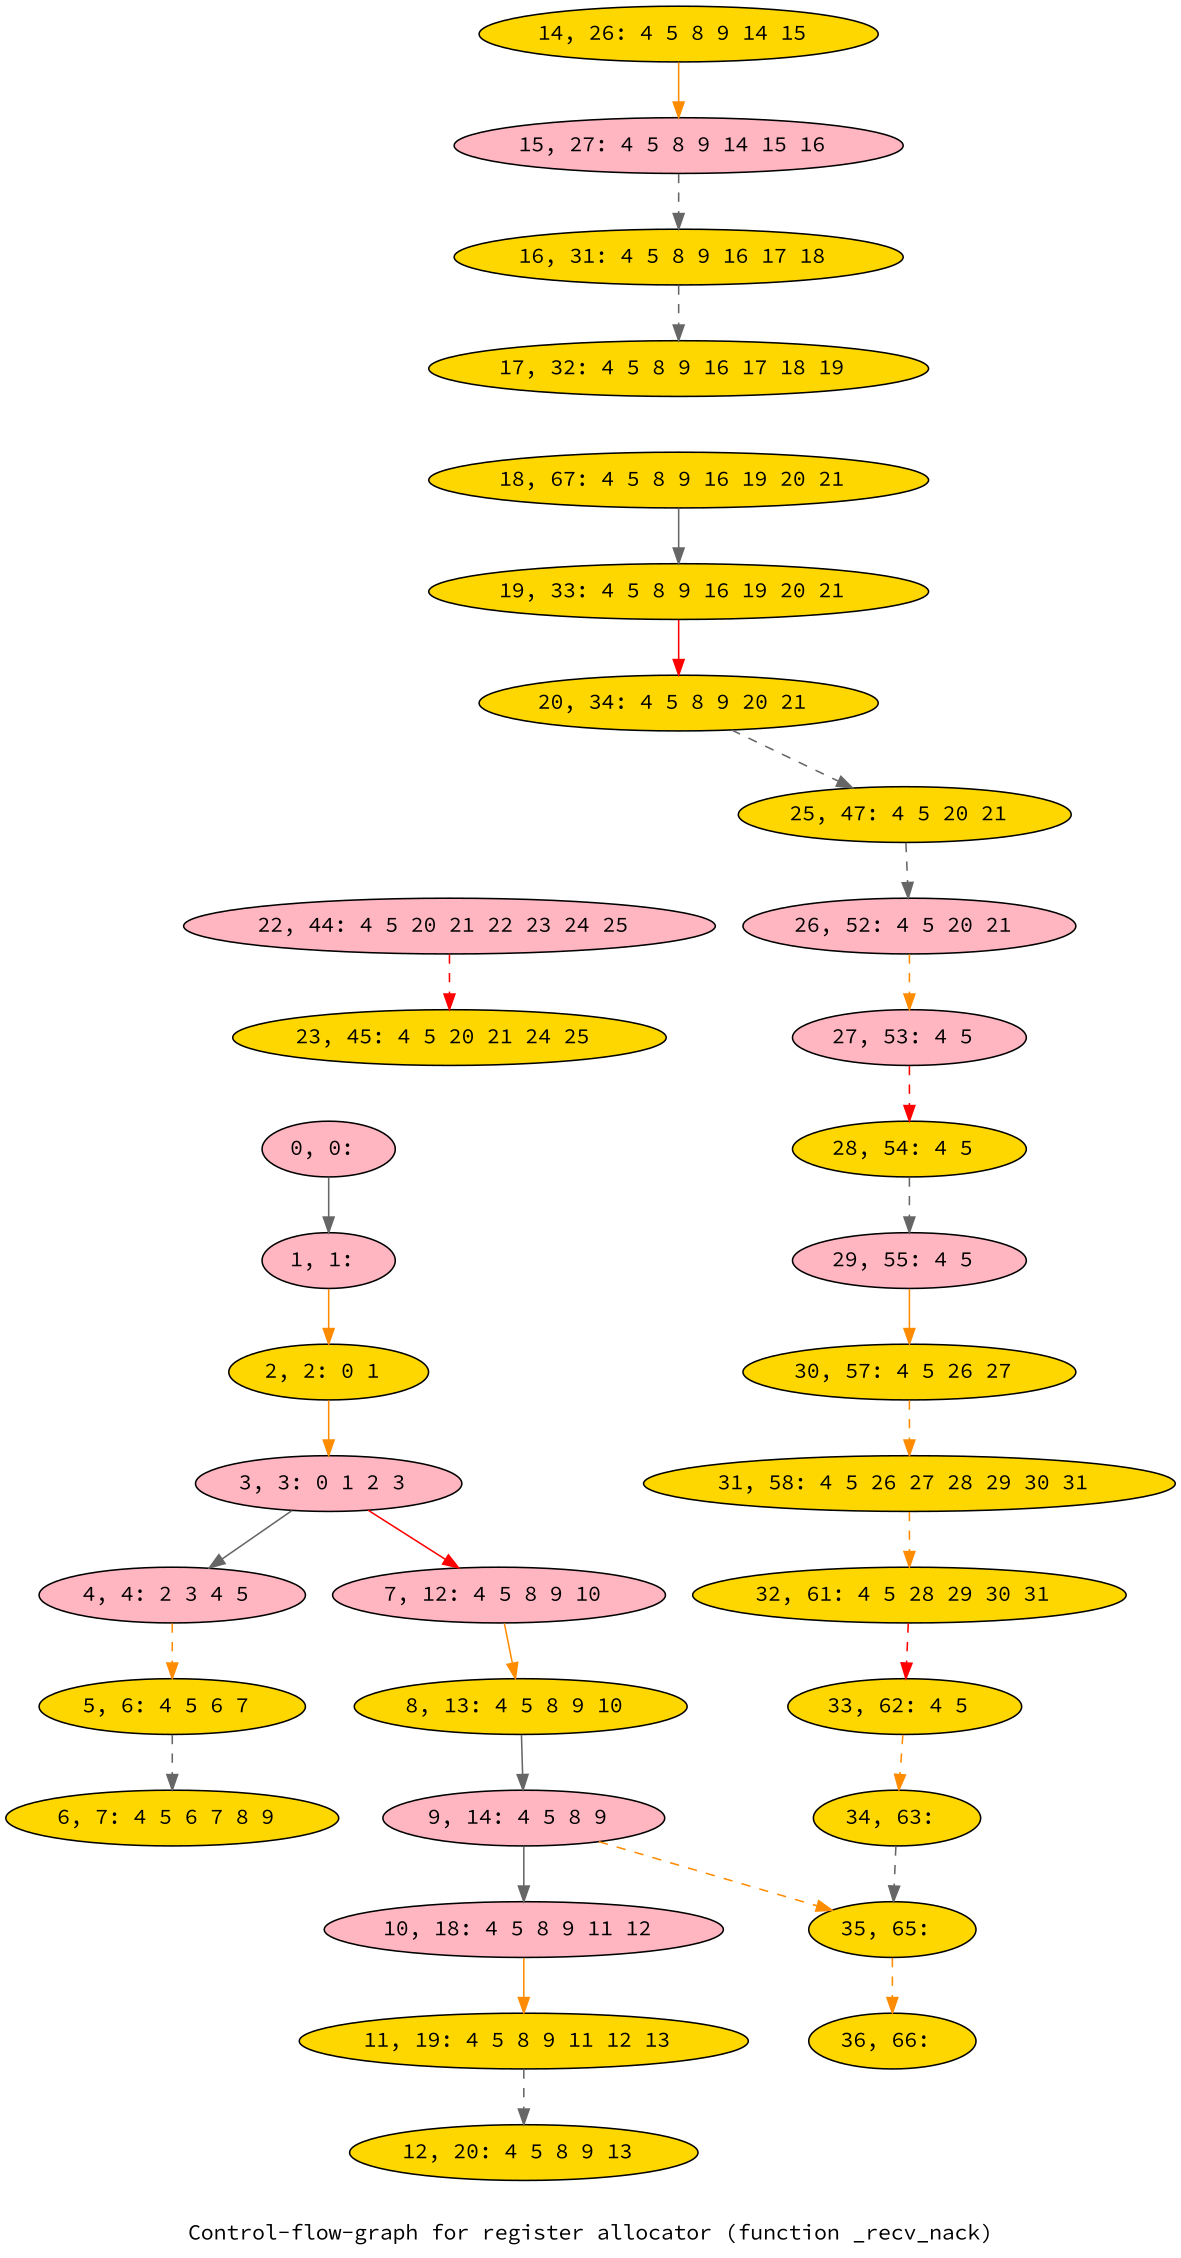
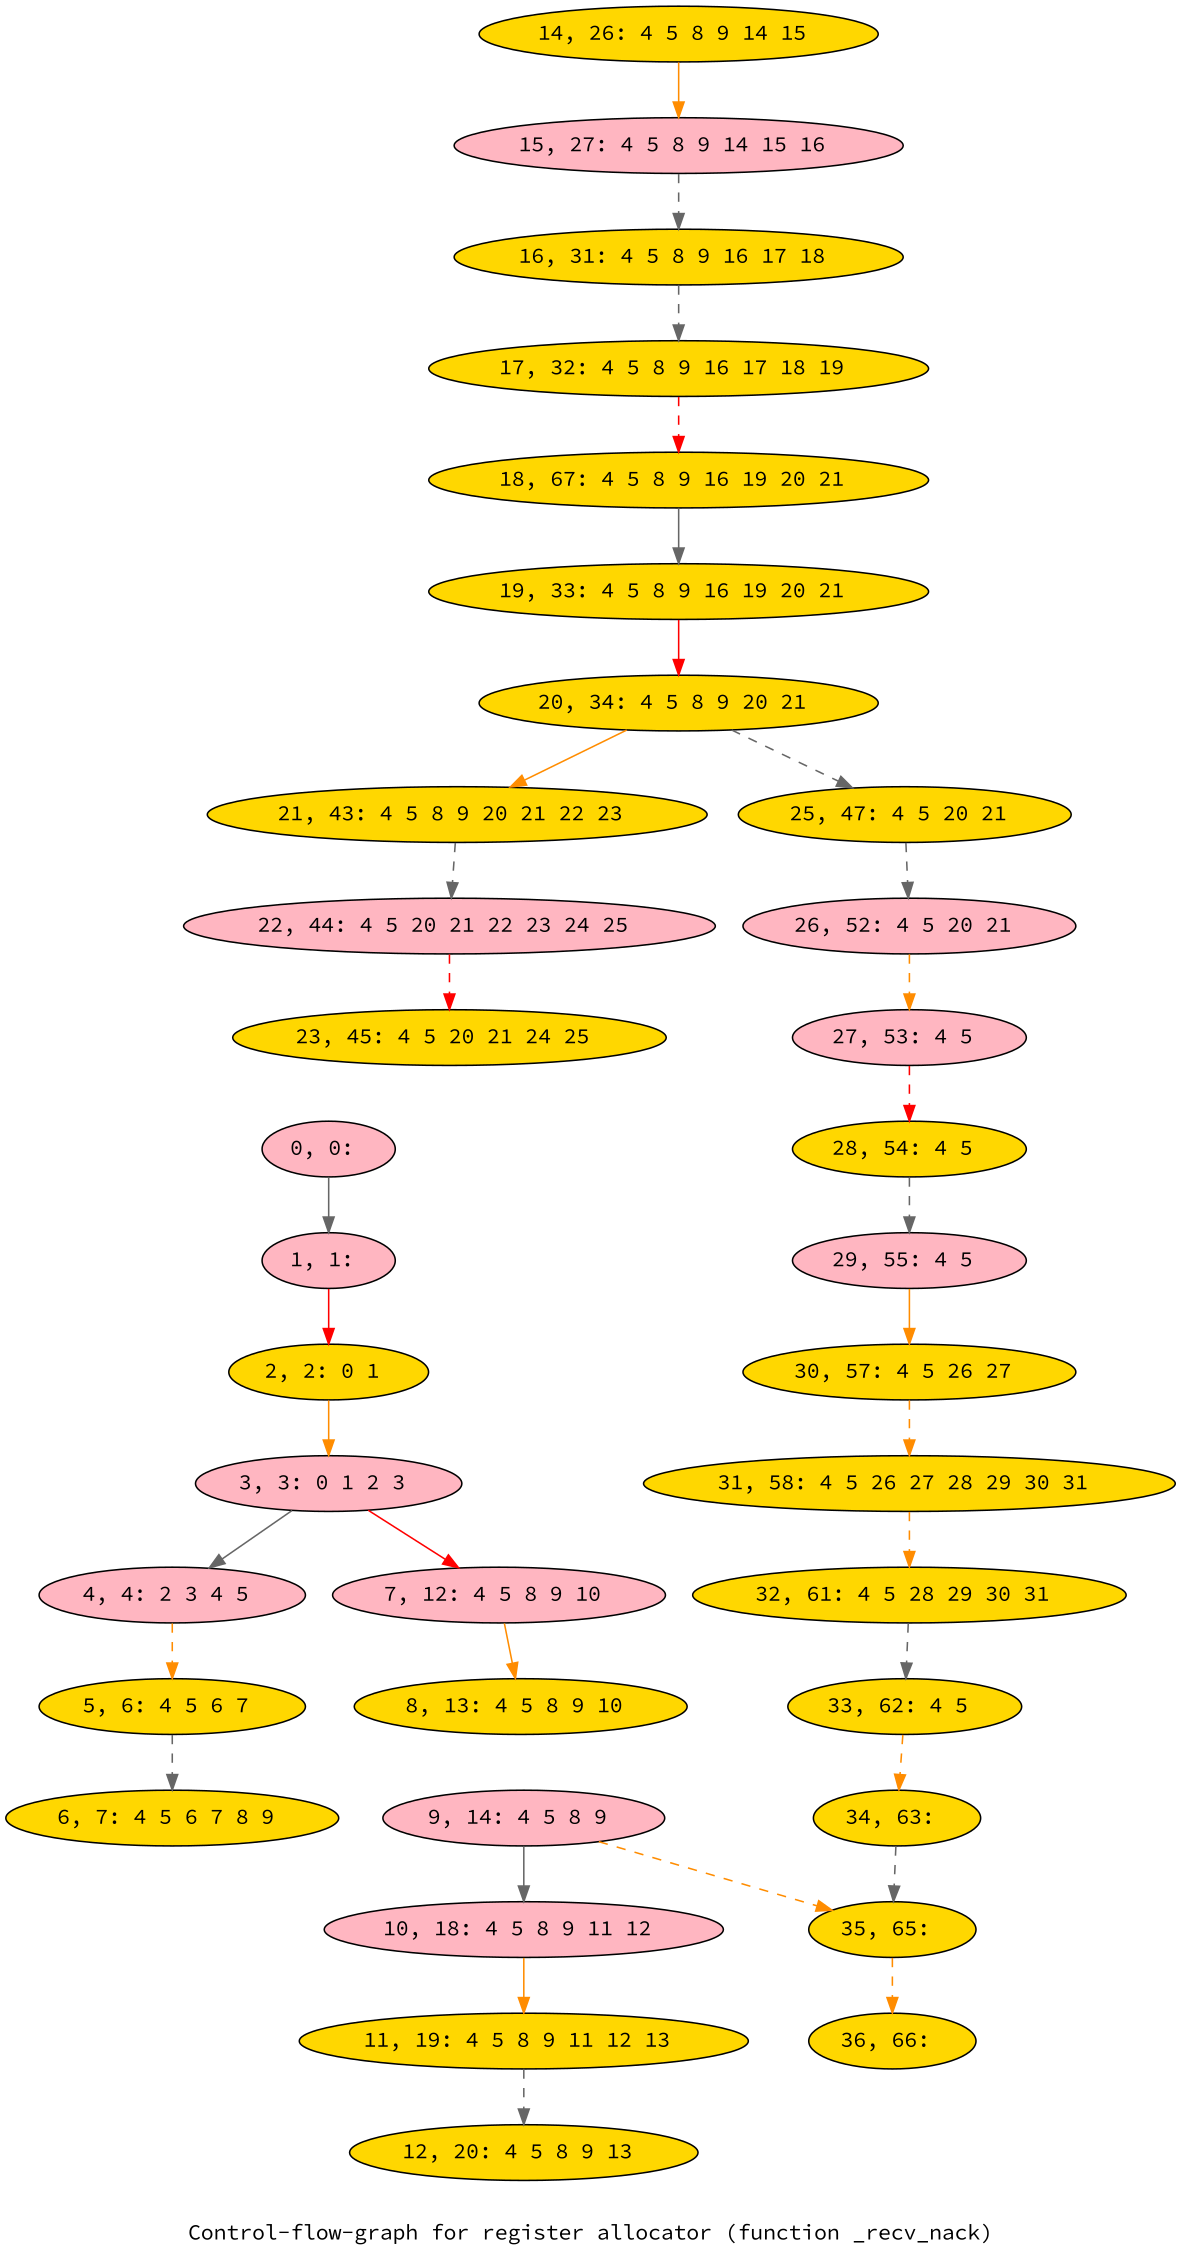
none -> (679, 417)
none -> (457, 815)
(329, 1309) -> (329, 1309)
(907, 1643) -> (907, 1643)
(522, 1755) -> none
